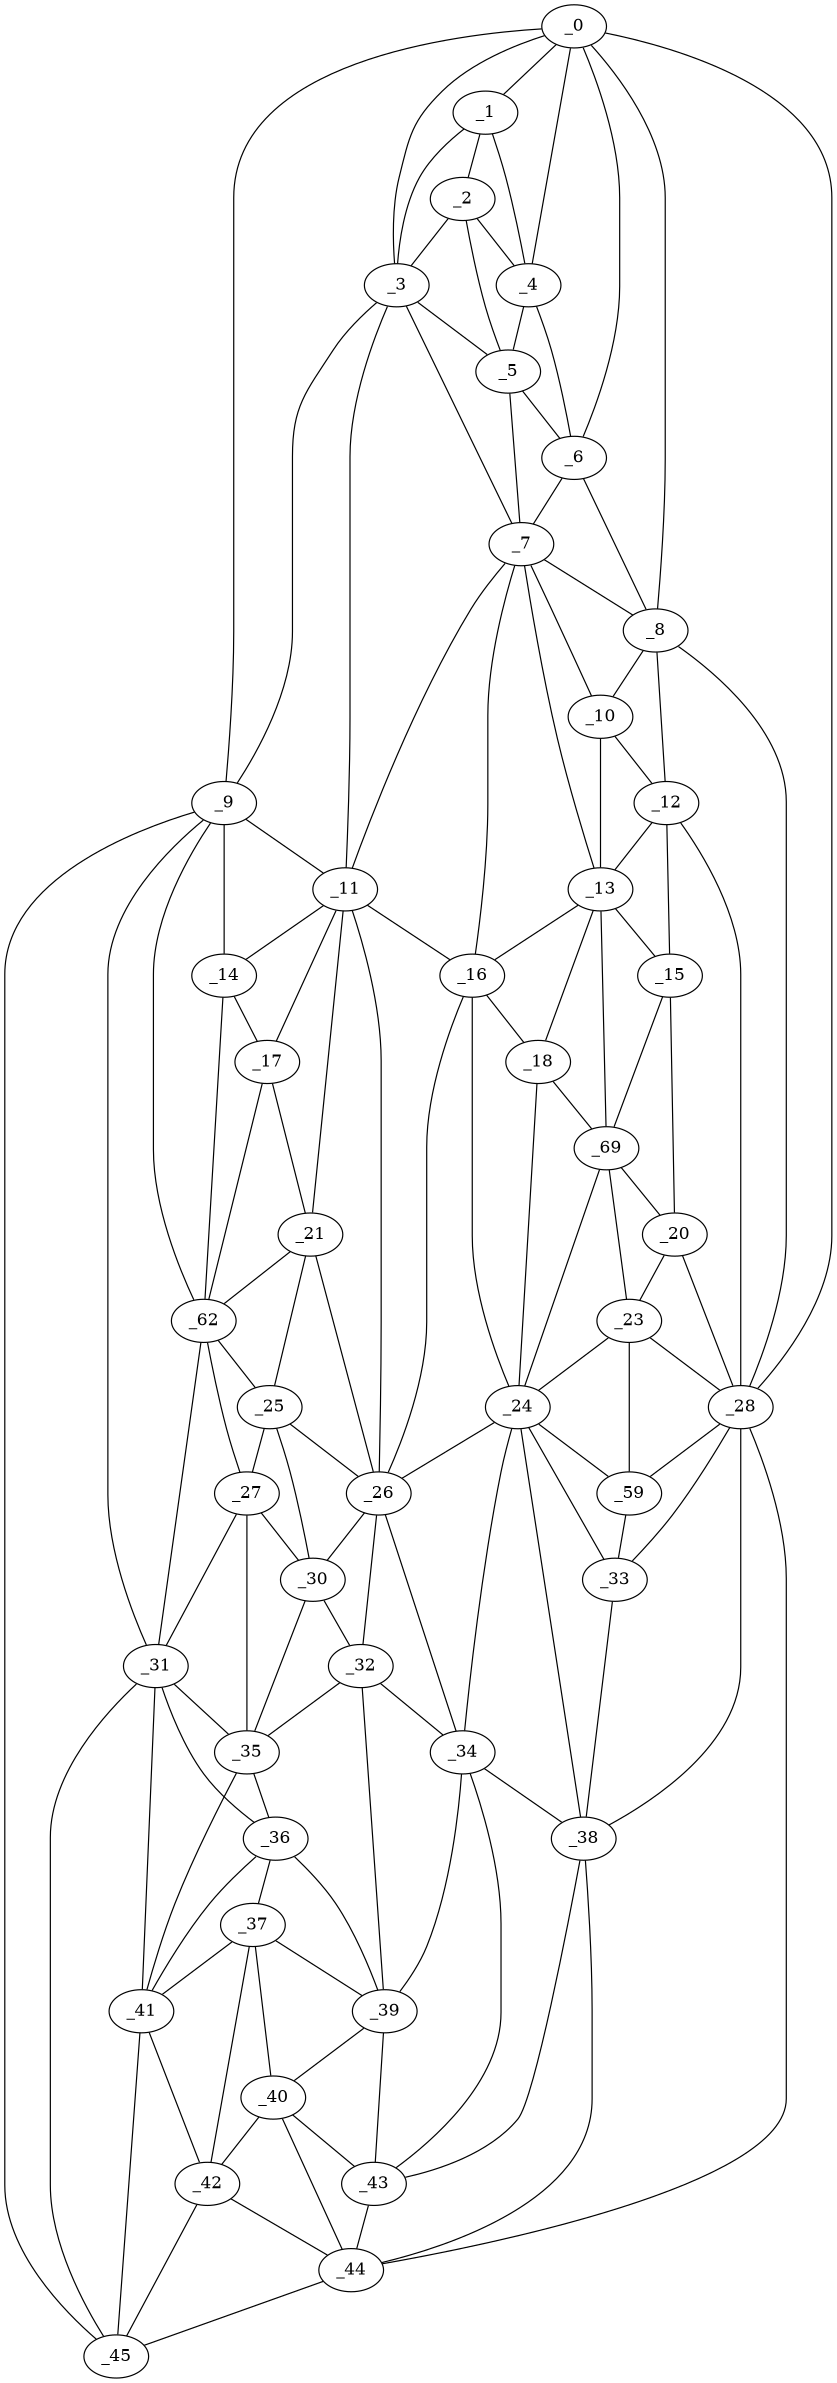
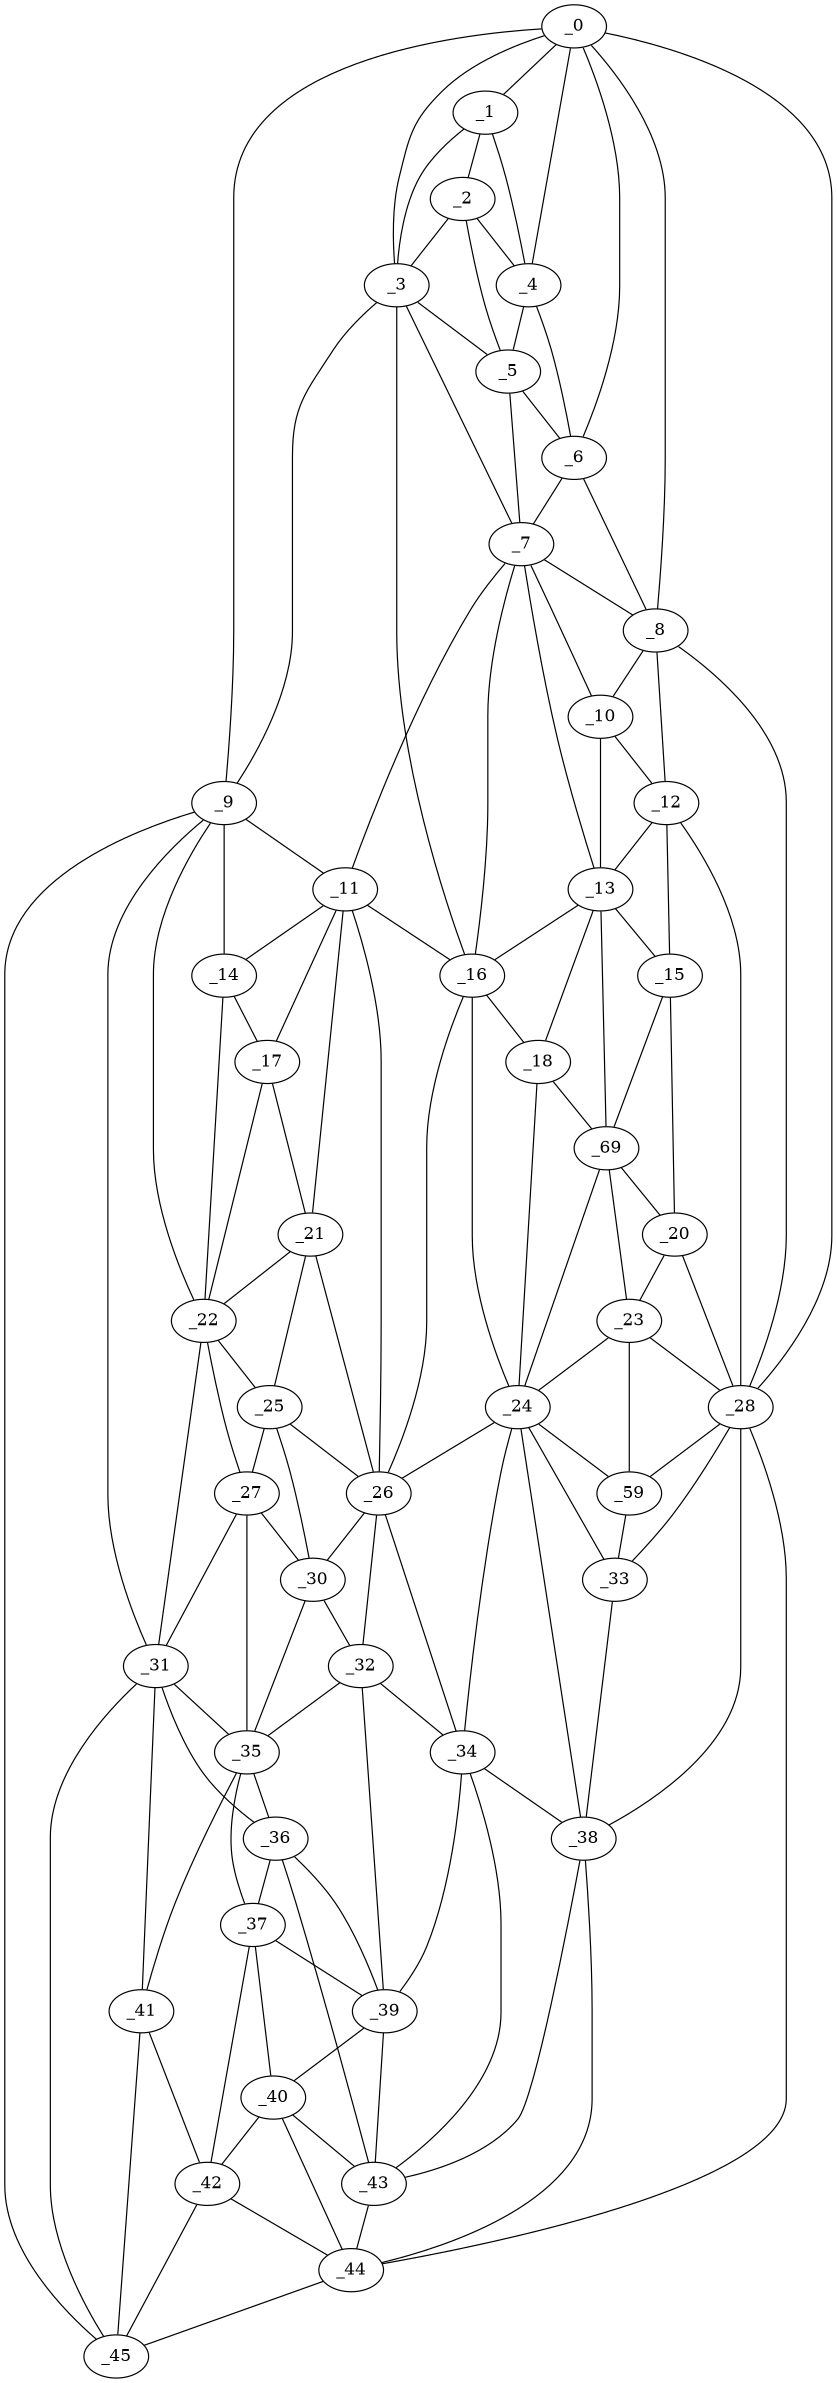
(350, 584) -> (397, 635)
(204, 1321) -> (204, 1321)
(198, 1919) -> (327, 2011)
(197, 1968) -> (231, 1839)
